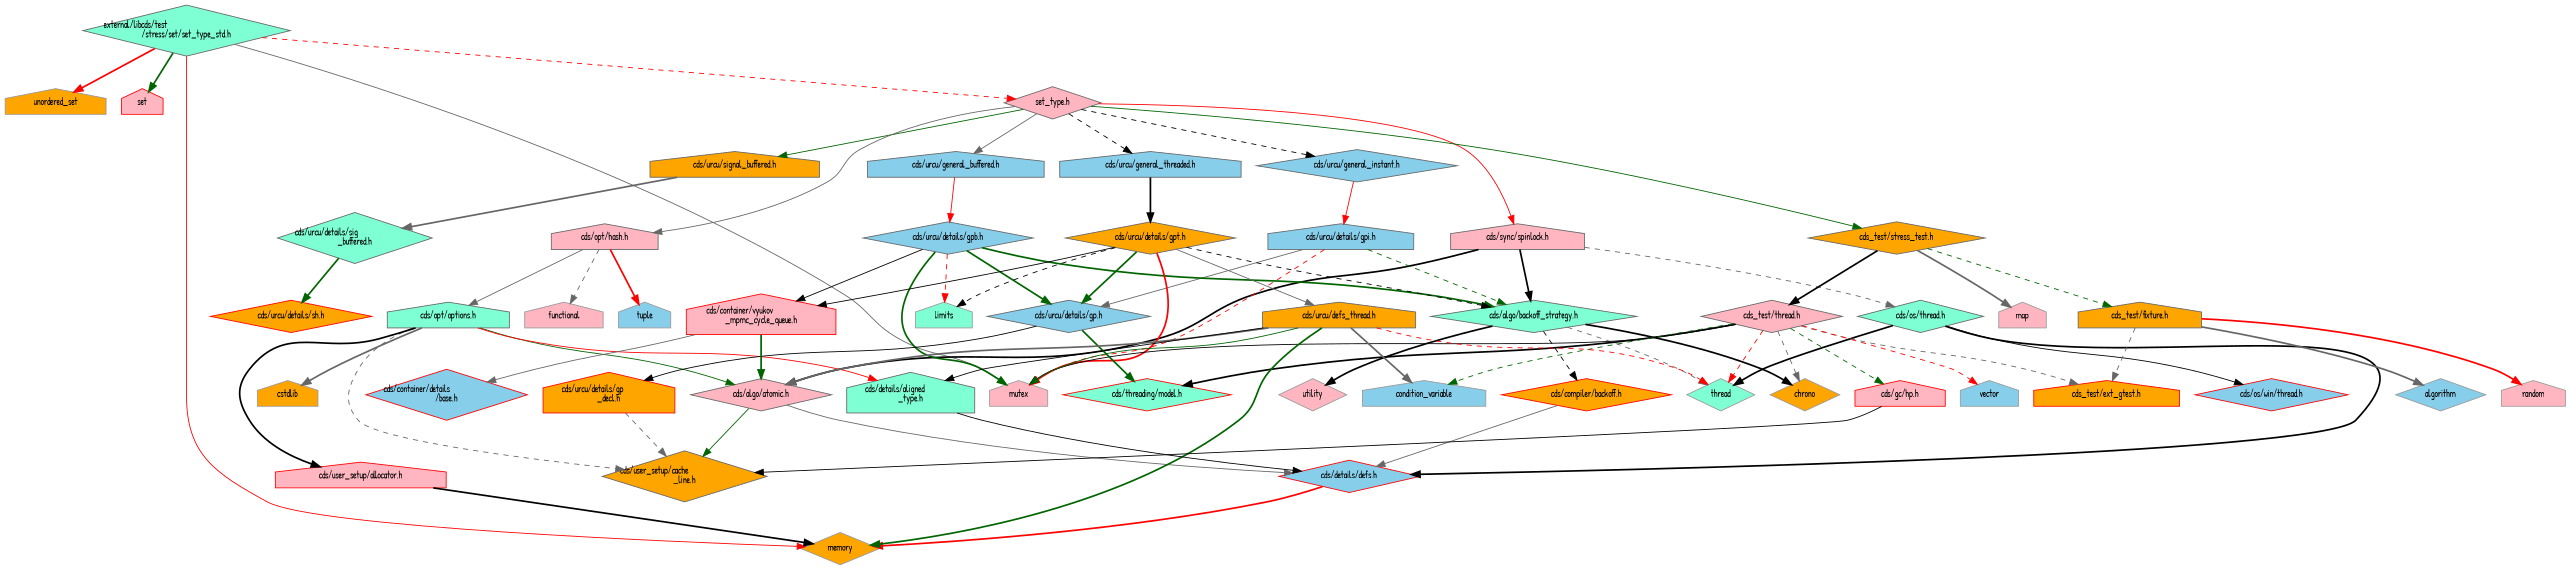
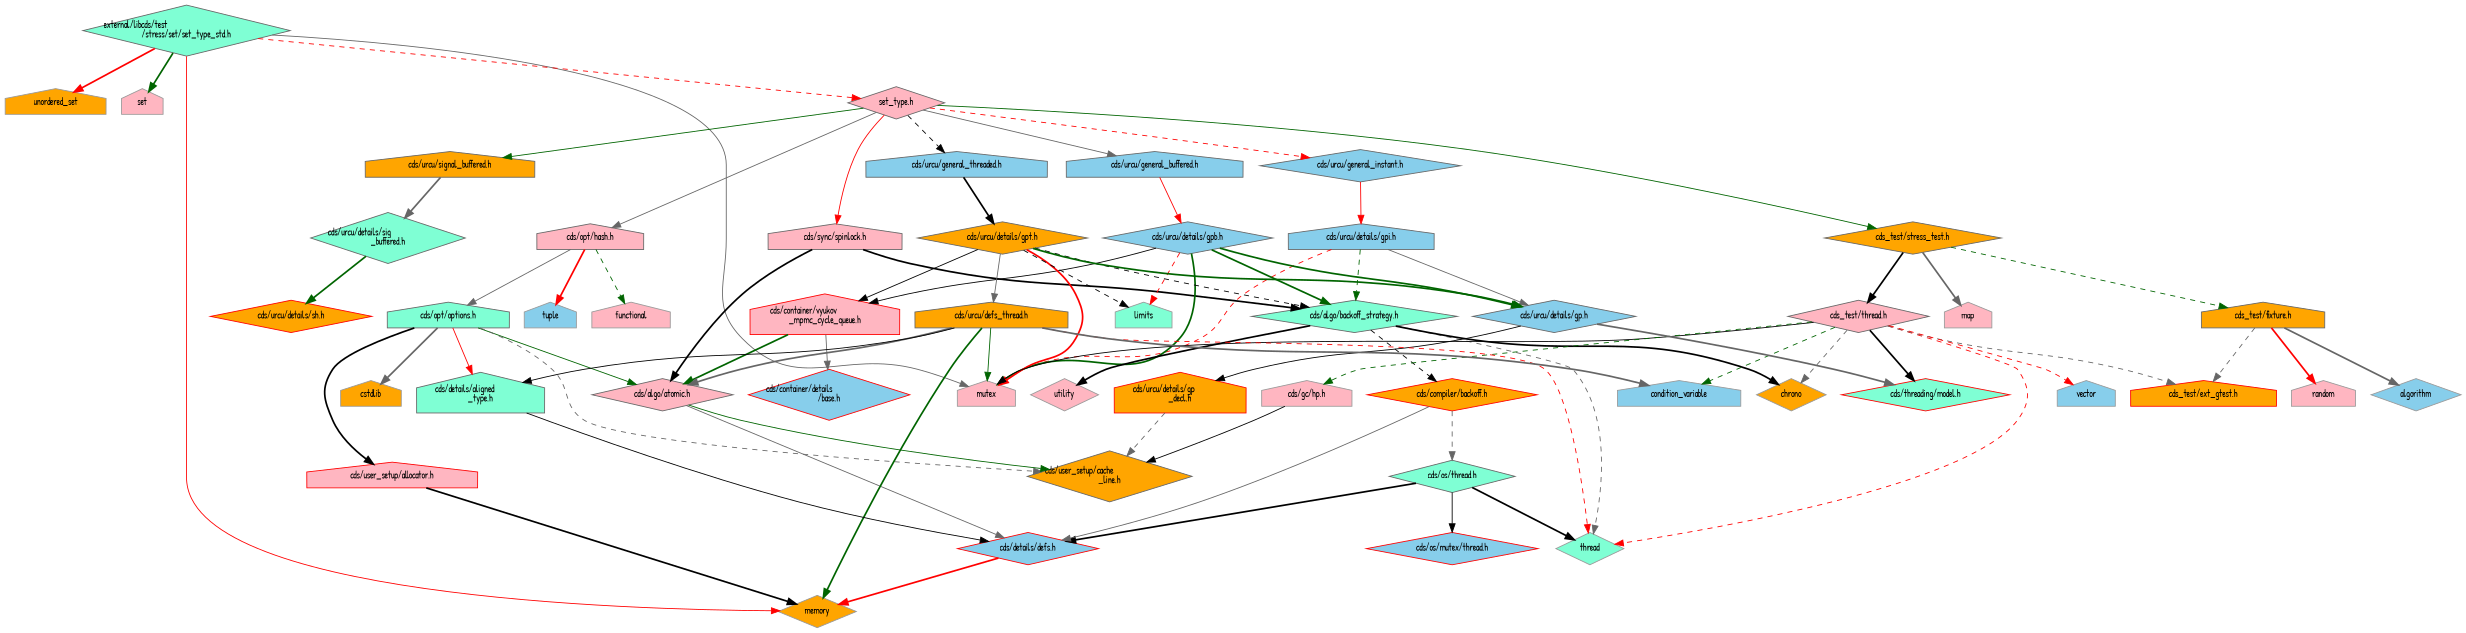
(142, 103) -> (142, 103)
(1194, 132) -> (1115, 132)
(1736, 271) -> (1452, 431)
(587, 273) -> (608, 273)
(1105, 353) -> (1742, 350)
(1900, 395) -> (1307, 395)
(2272, 395) -> (1452, 549)
